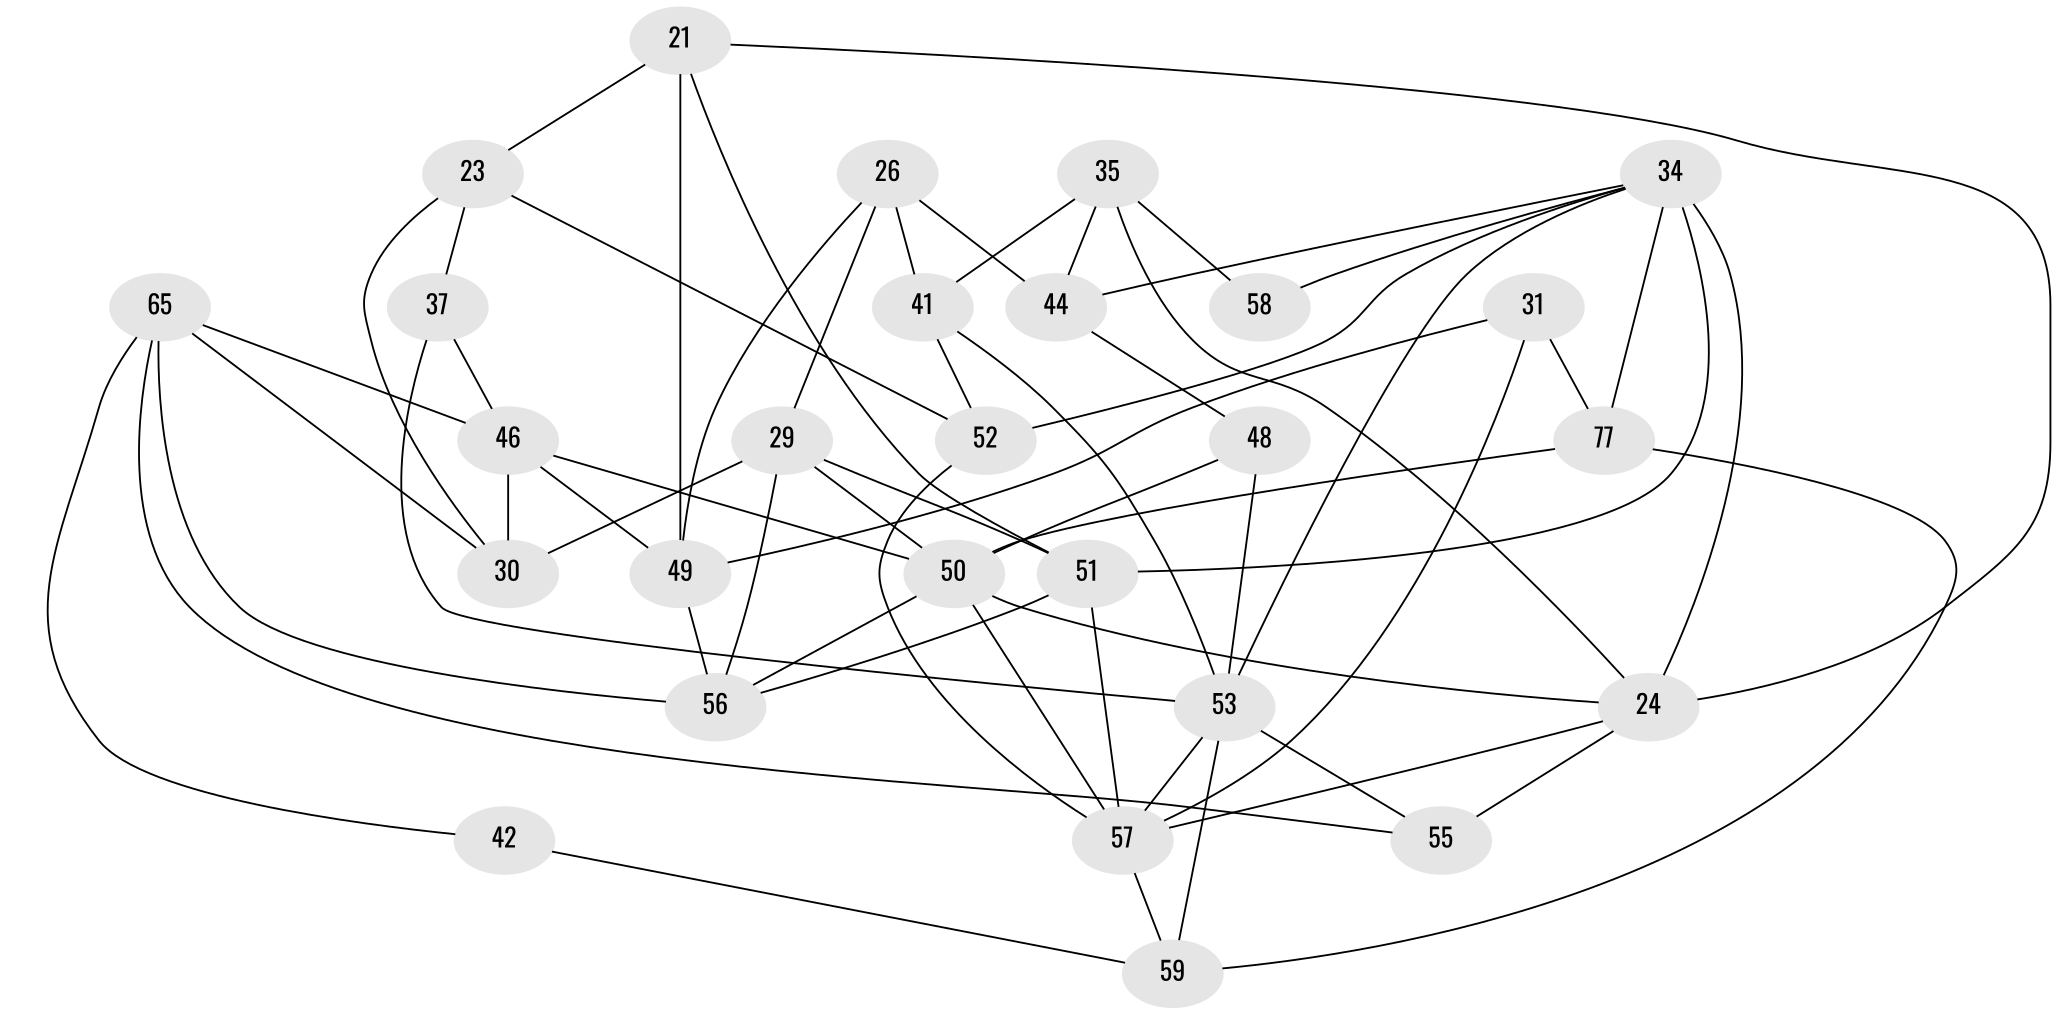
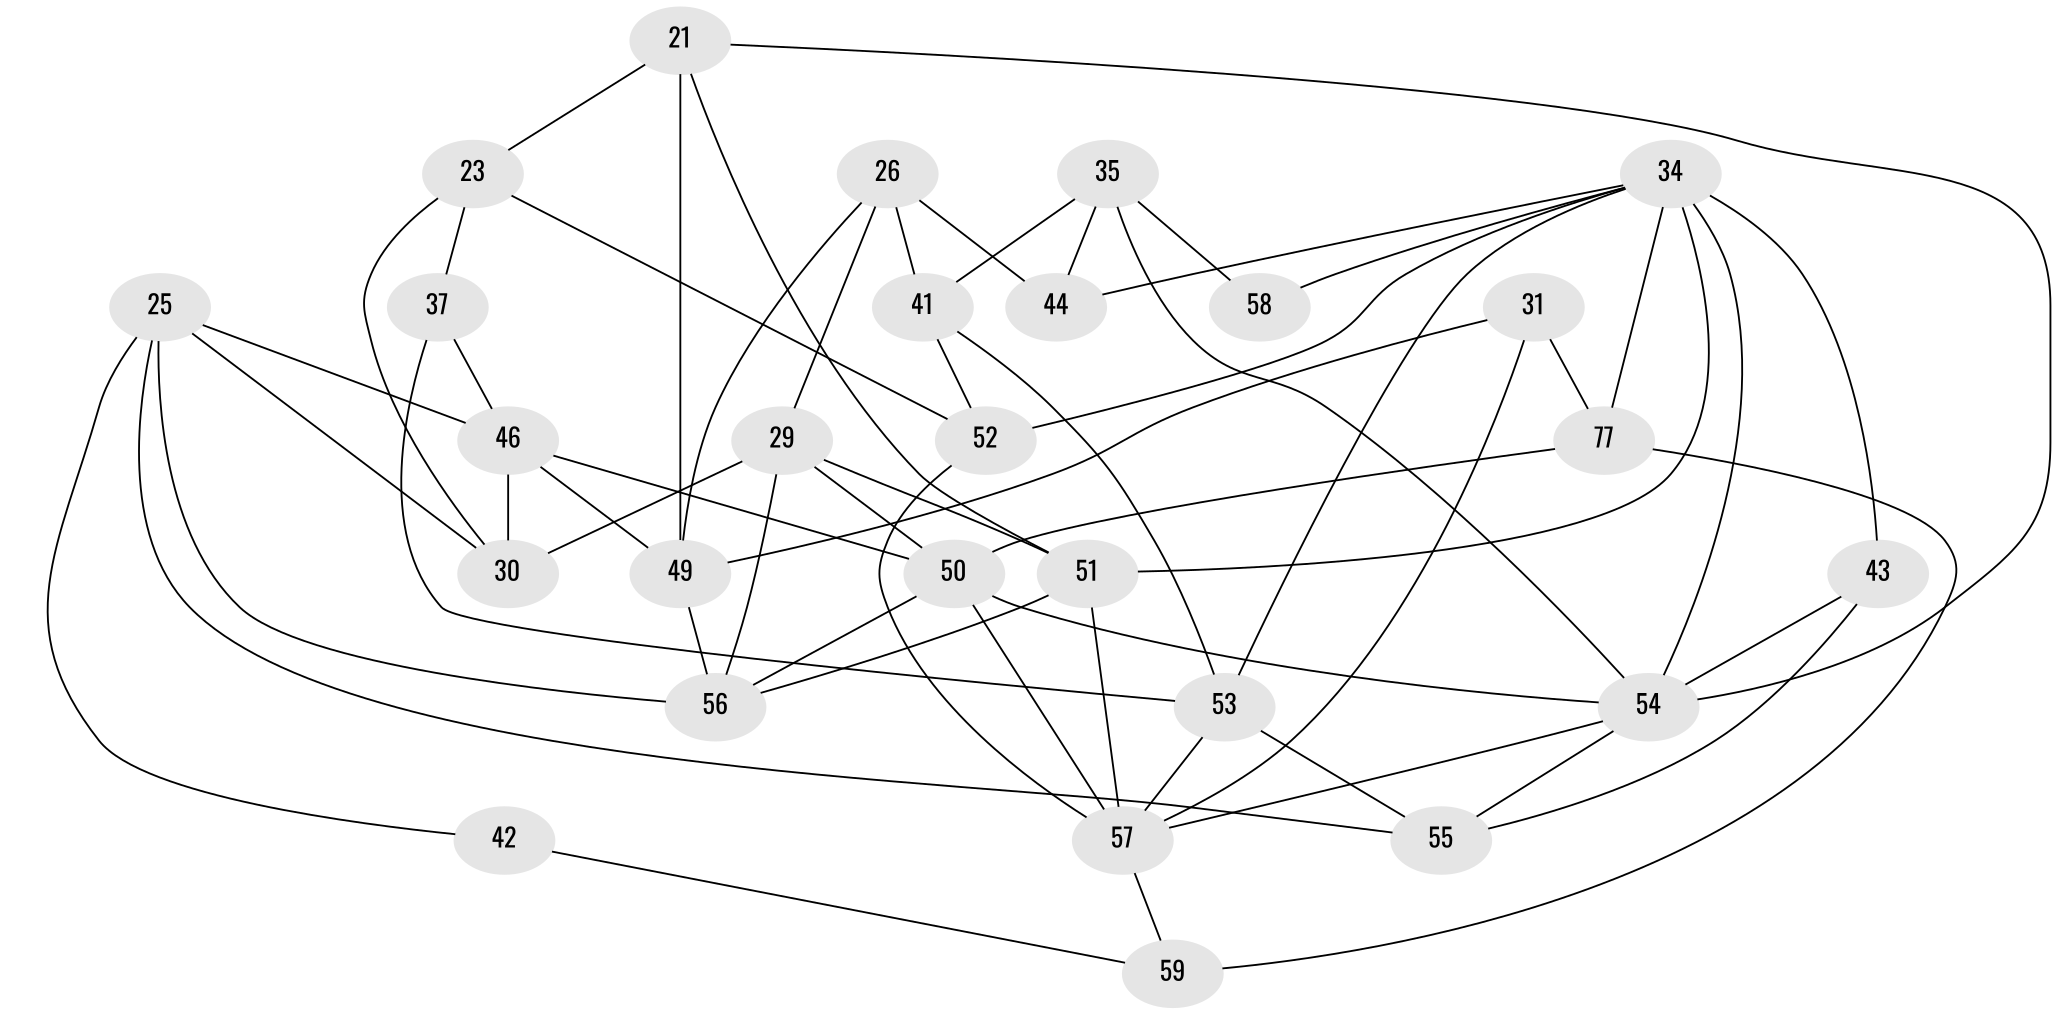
(160, 307) -> (160, 307)
(1260, 441) -> none
none -> (1878, 574)
(1649, 707) -> (1649, 707)
(1199, 840) -> none
